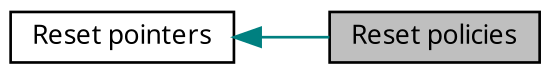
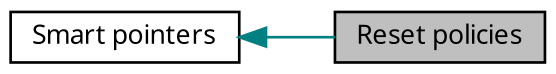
(122, 37) -> (125, 37)
